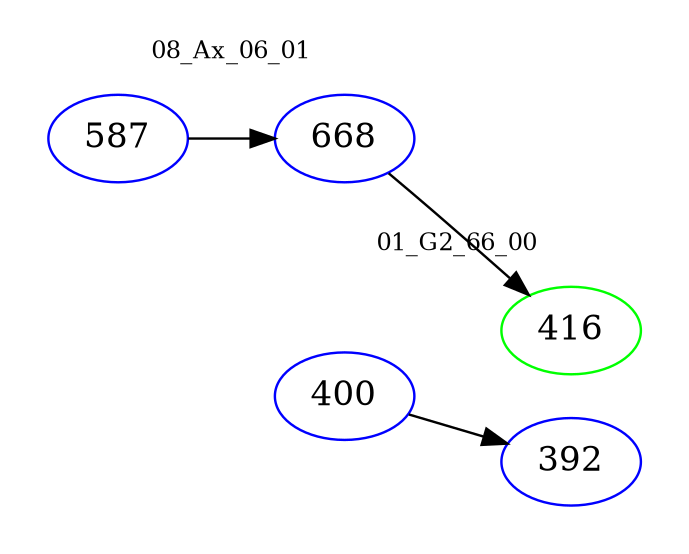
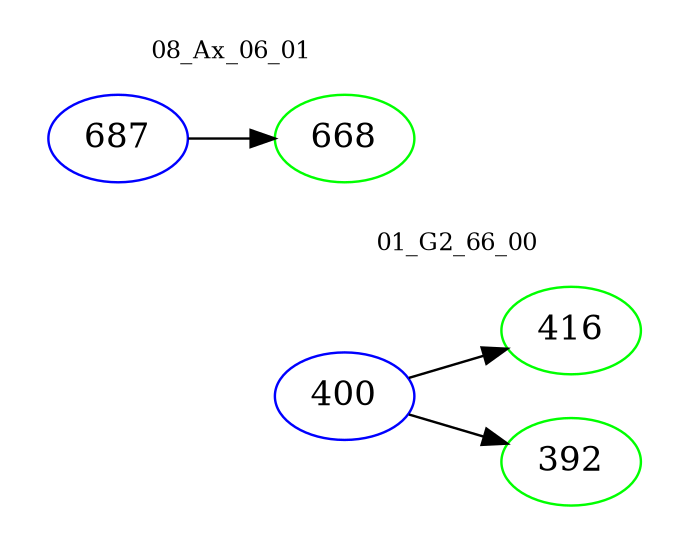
(118, 139) -> (118, 139)
(345, 139) -> (345, 139)
(462, 236) -> (446, 367)
(571, 462) -> (571, 462)
